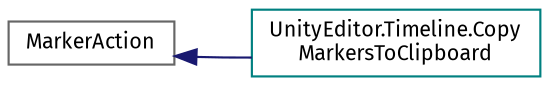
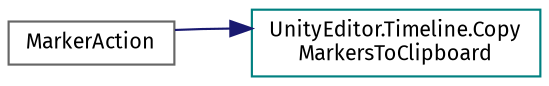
(224, 57) -> (203, 29)
